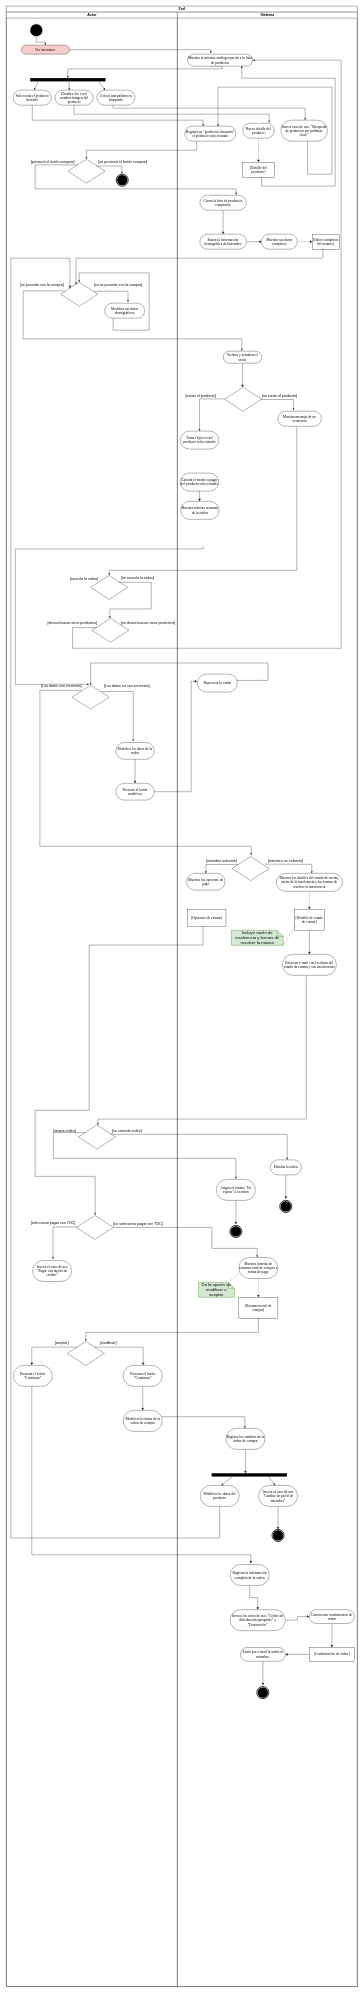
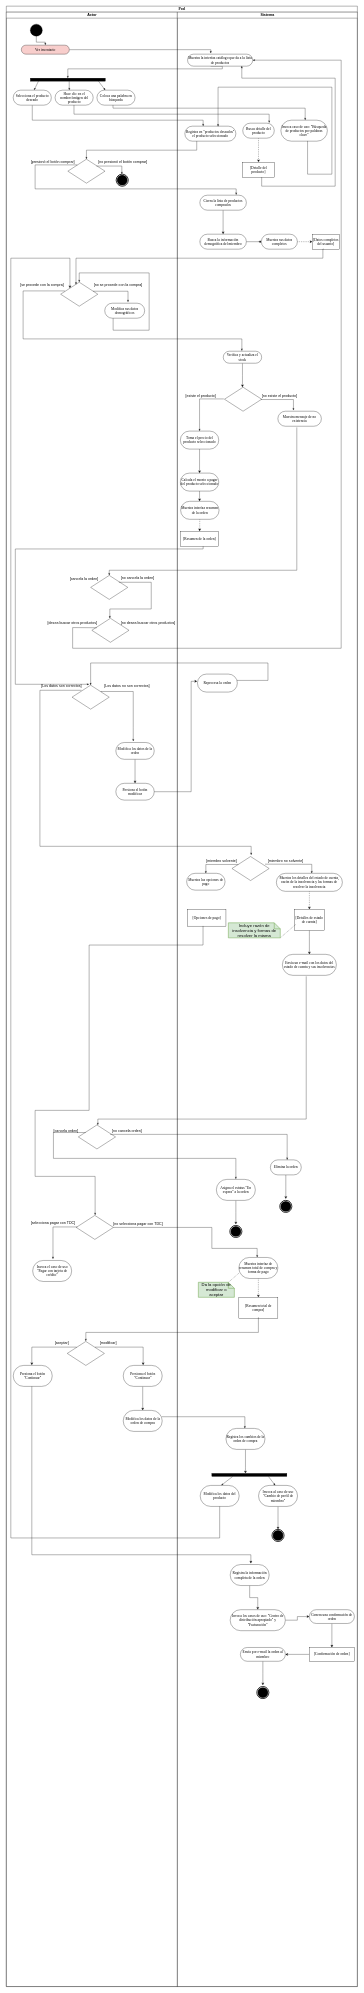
(74, 98) -> (74, 98)
none -> (199, 470)
none -> (199, 528)
none -> (199, 539)
(207, 918) -> (207, 918)
(257, 938) -> (254, 930)
(68, 1130) -> (68, 1130)
